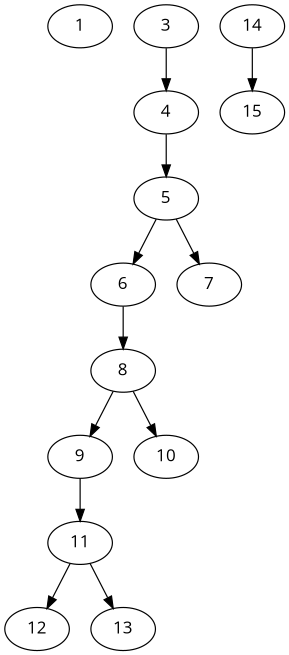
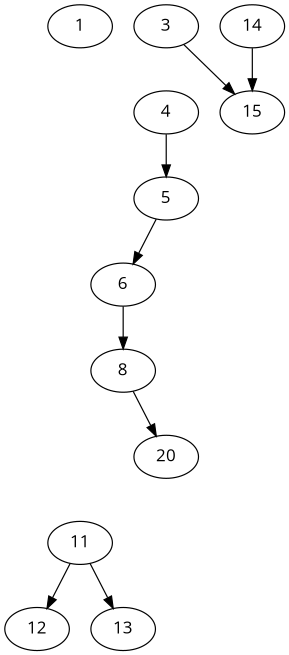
(166, 63) -> (205, 65)
(209, 285) -> none
(80, 457) -> none
(166, 457) -> (166, 457)
